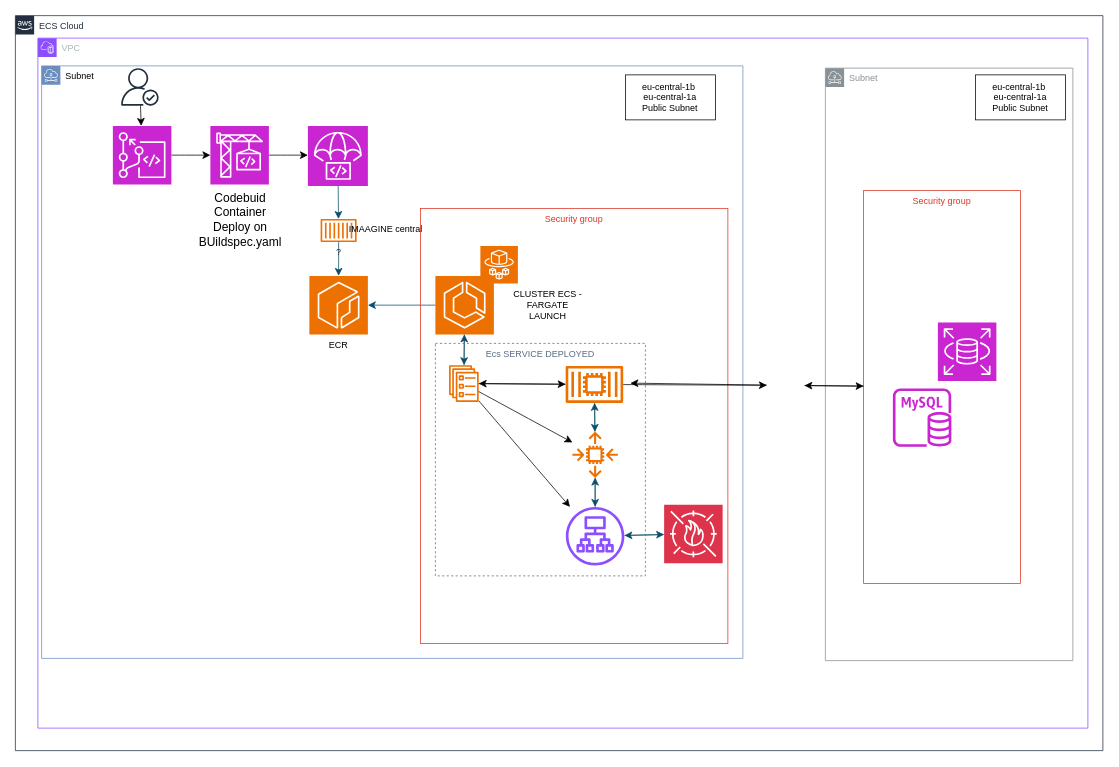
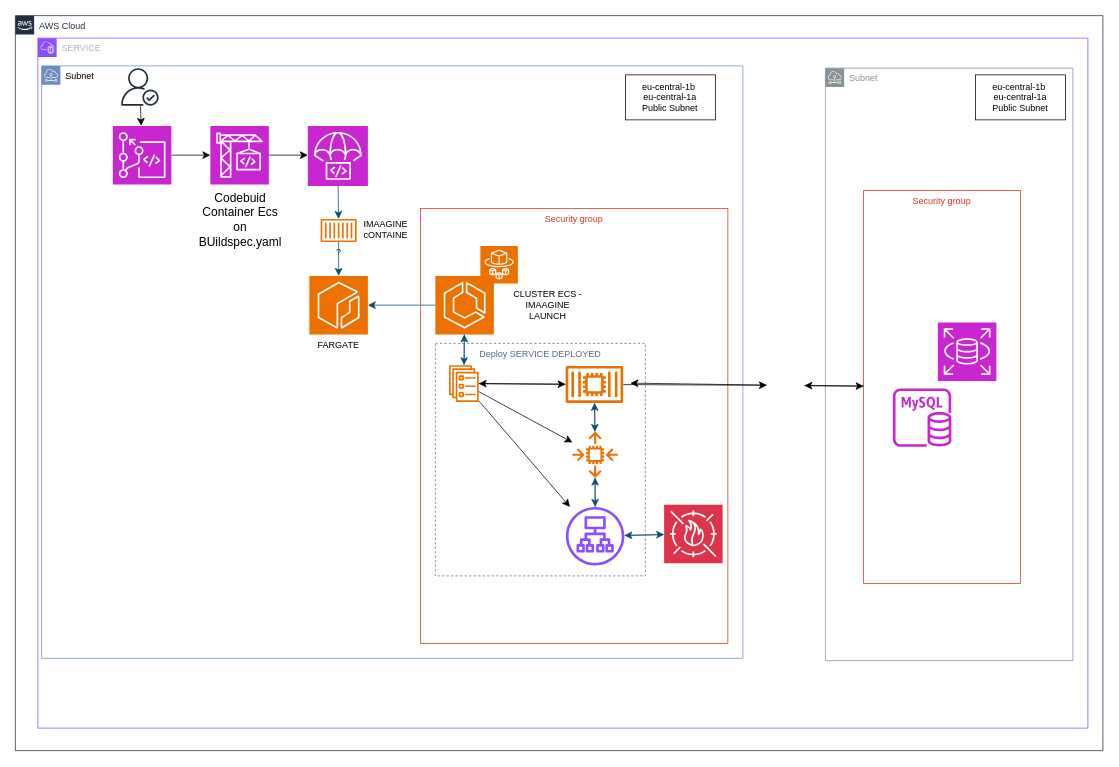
(60, 26) -> (60, 26)
(69, 49) -> (80, 49)
(240, 219) -> (240, 219)
(386, 229) -> (386, 229)
(548, 305) -> (548, 305)
(339, 345) -> (339, 345)
(540, 354) -> (540, 354)
